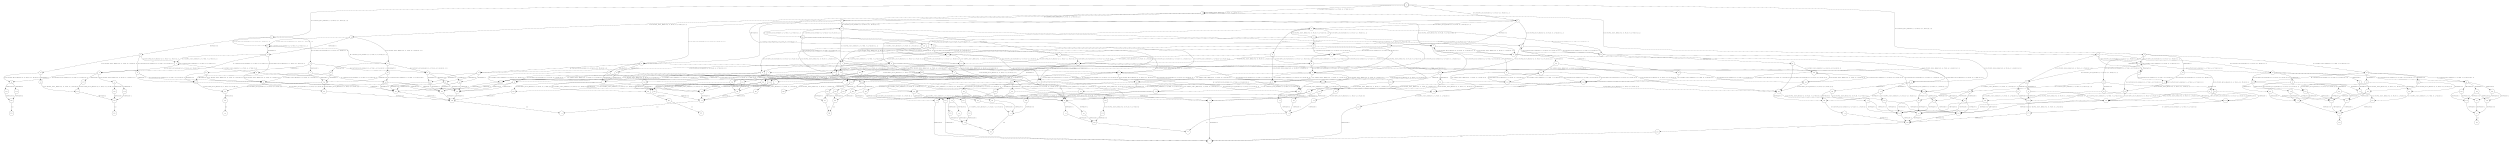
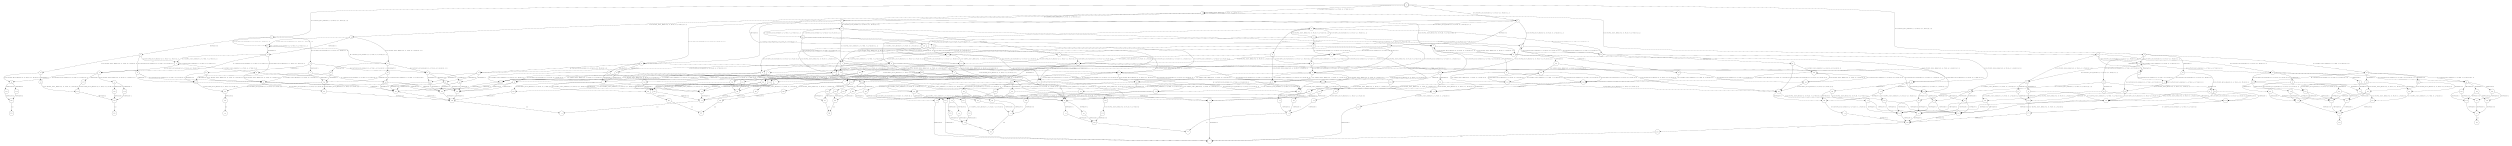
none -> (720, 101)
